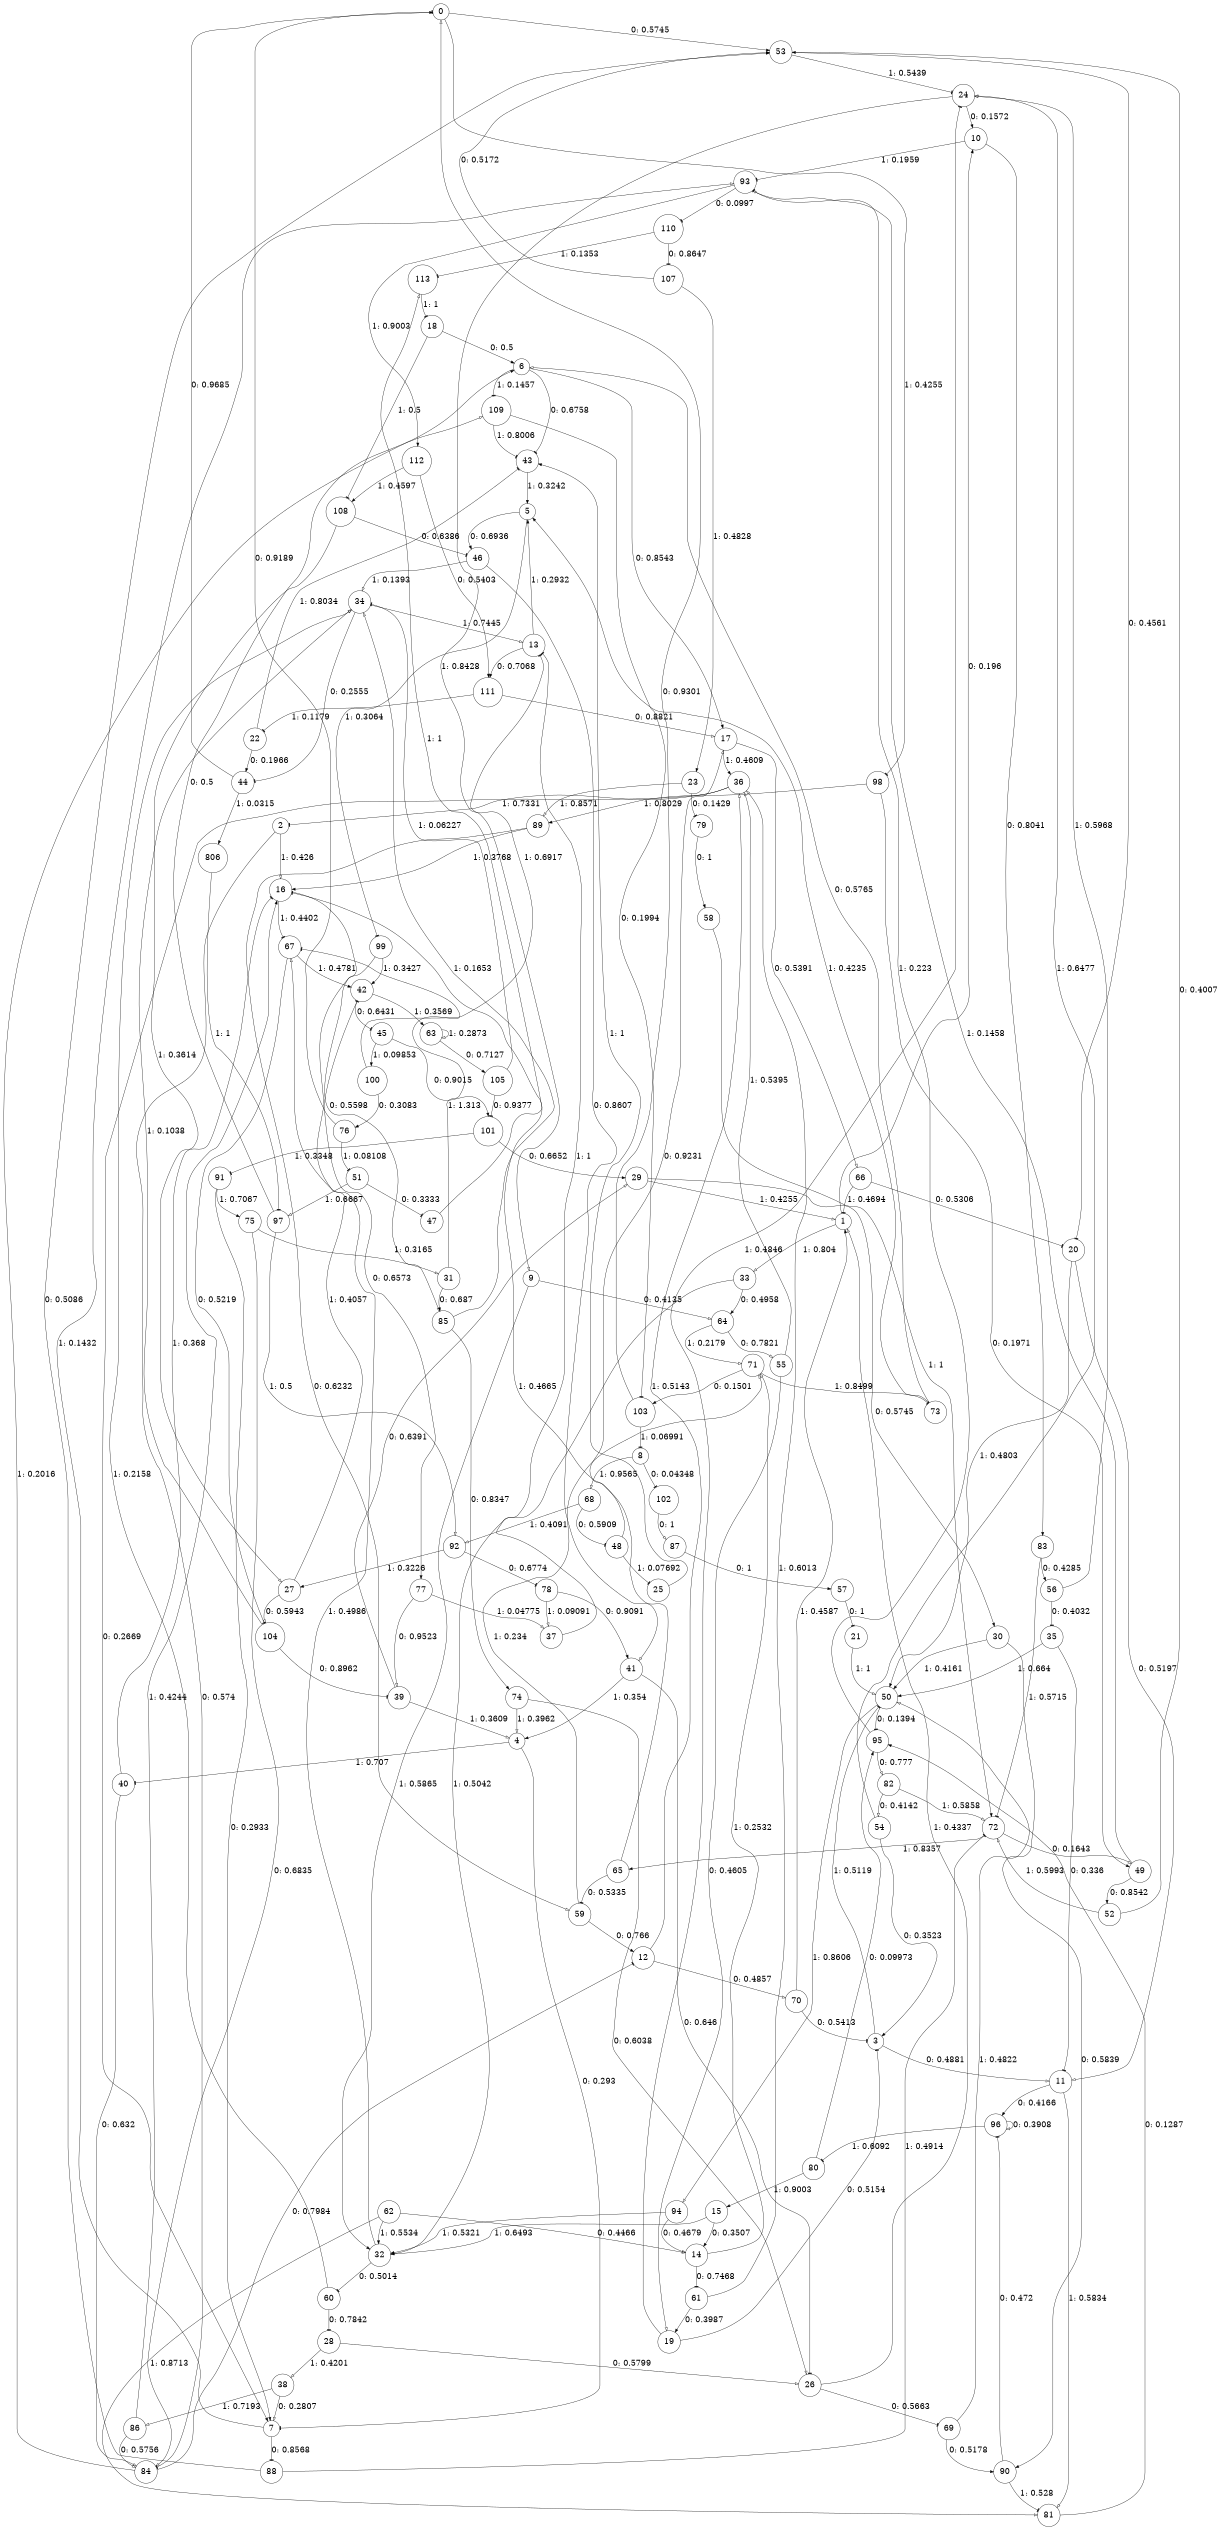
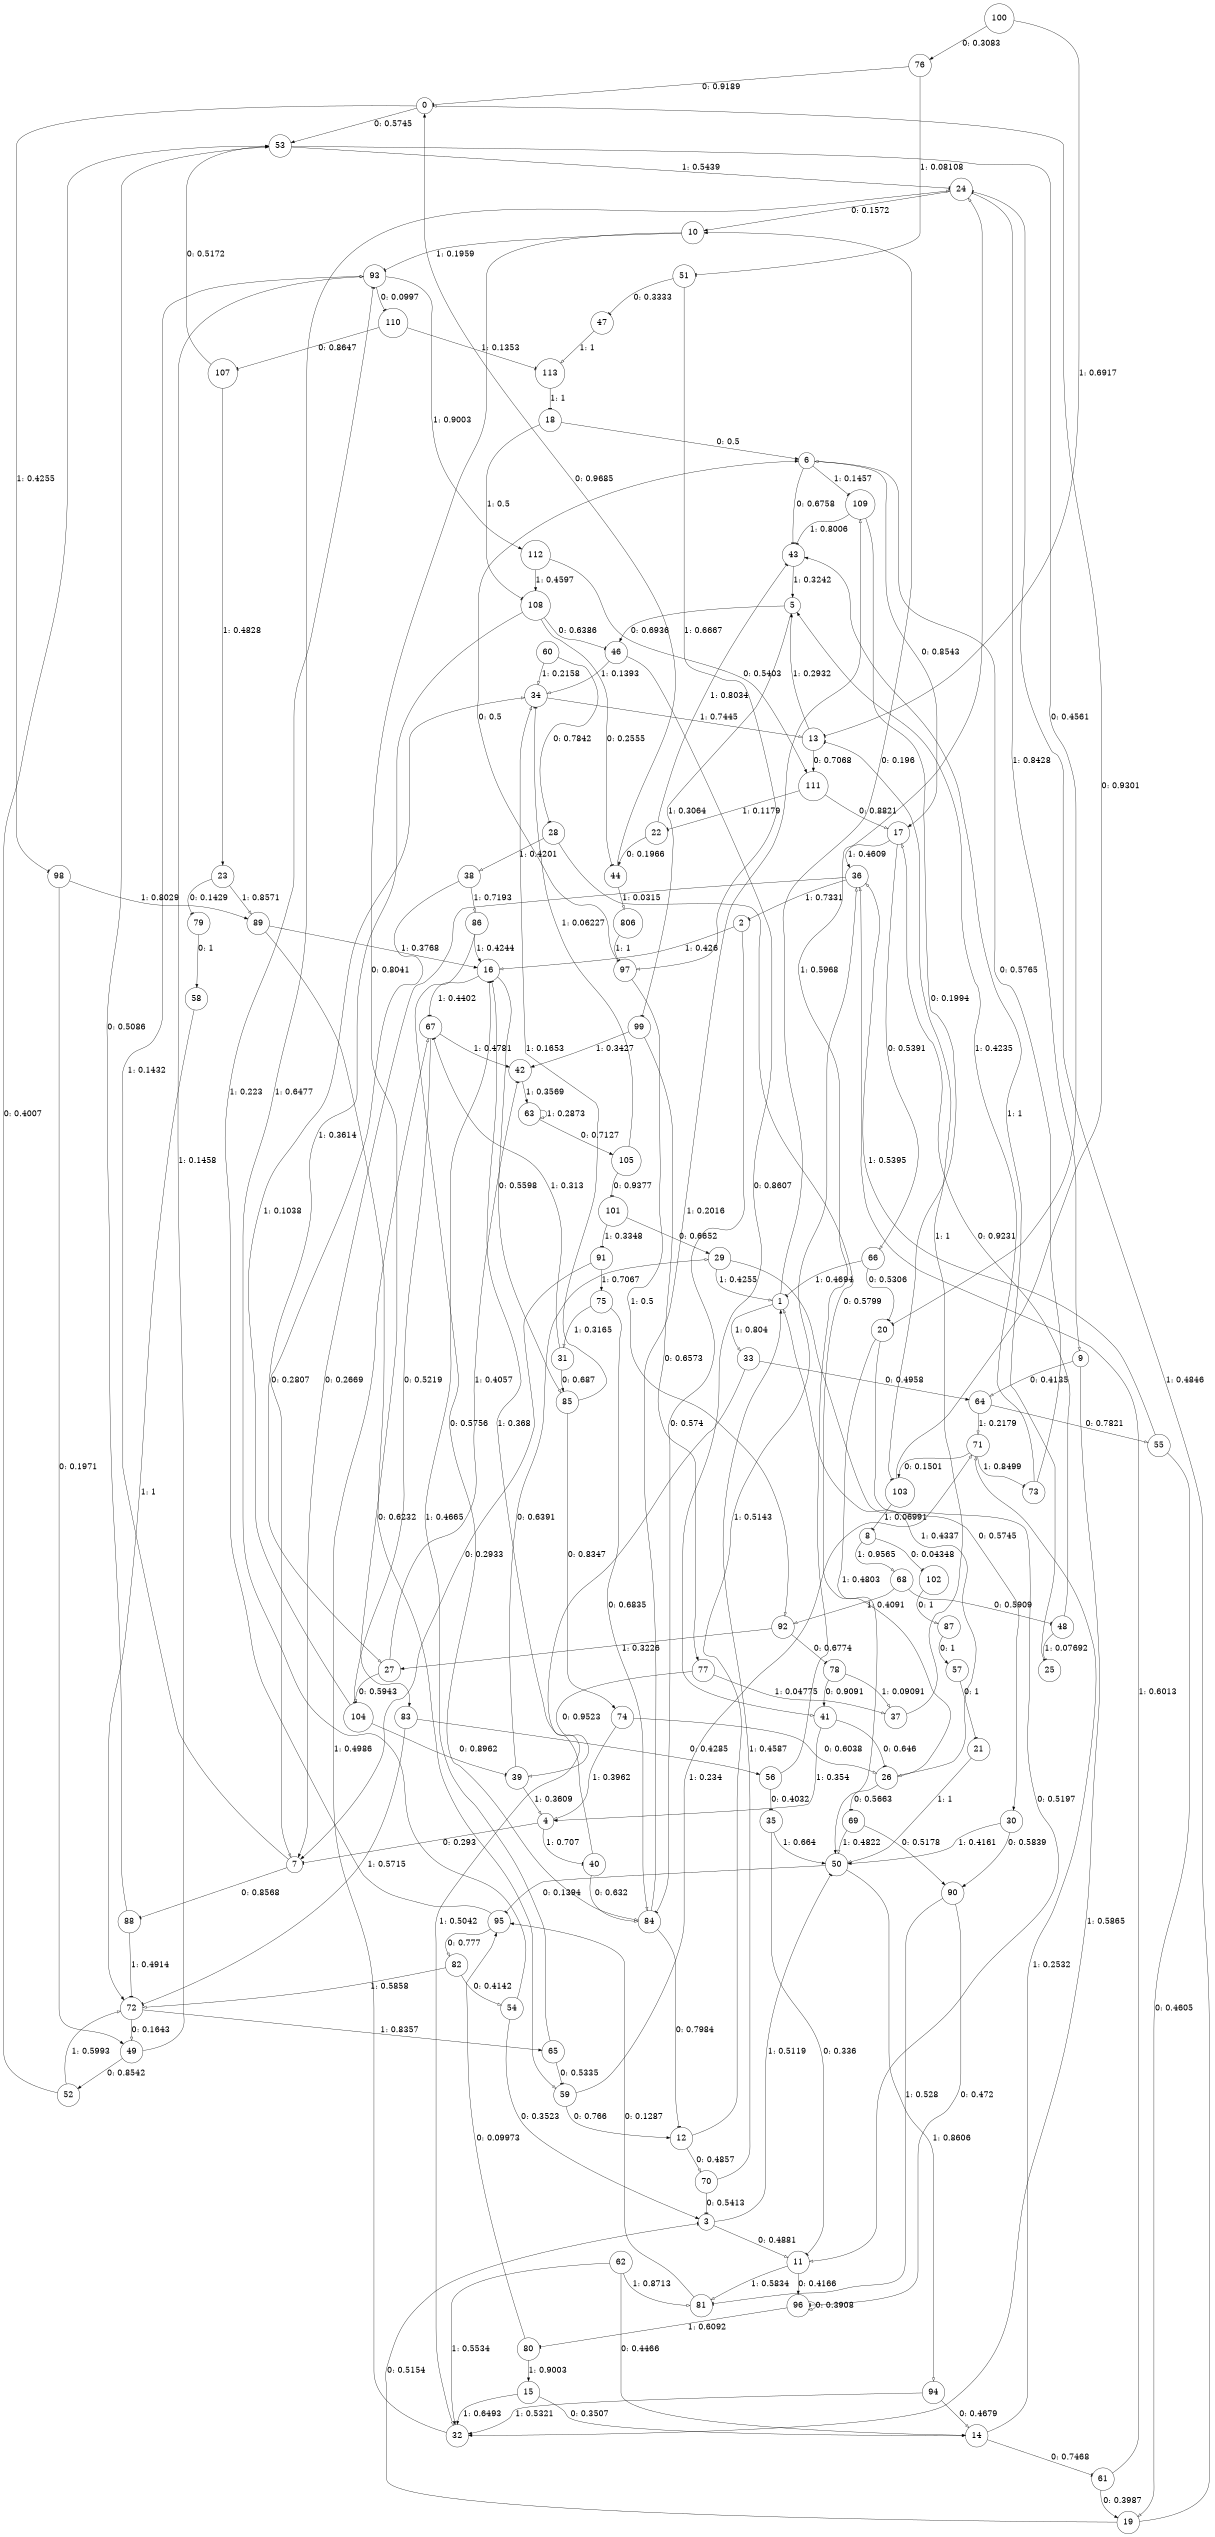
(324, 713) -> (607, 728)
(229, 817) -> (621, 897)
(382, 1034) -> none
(469, 1106) -> (572, 1186)
(355, 2276) -> none
